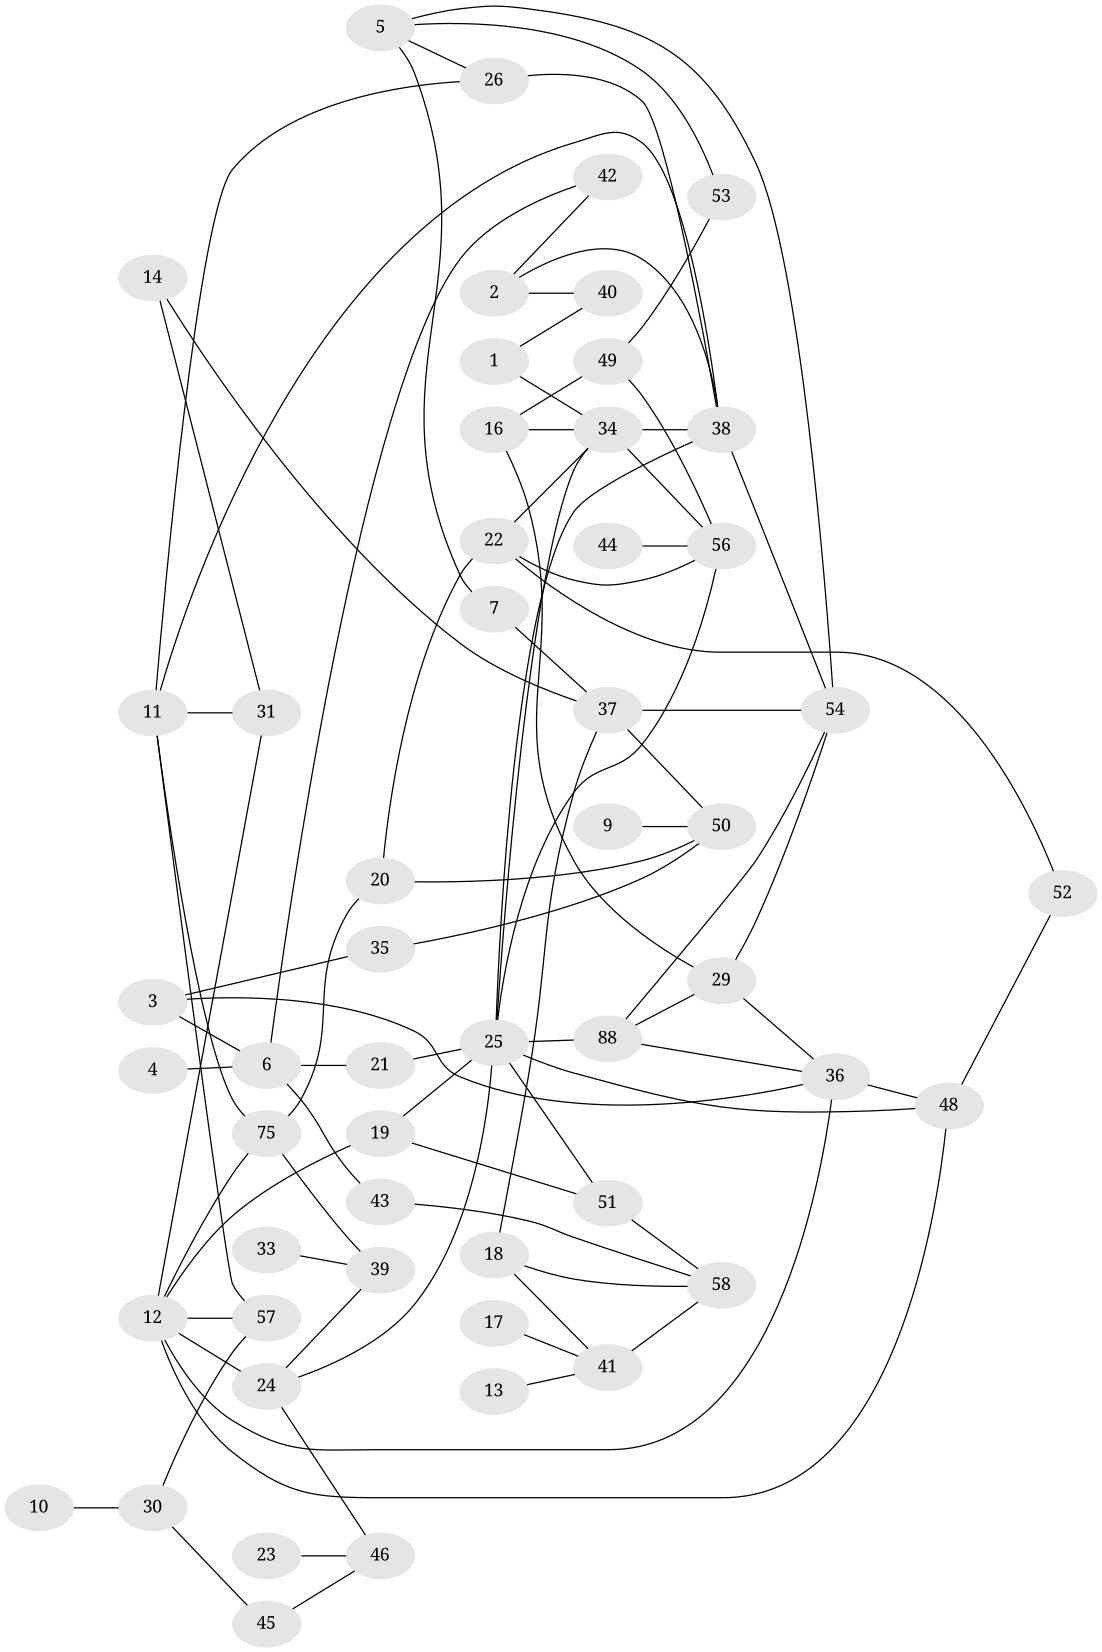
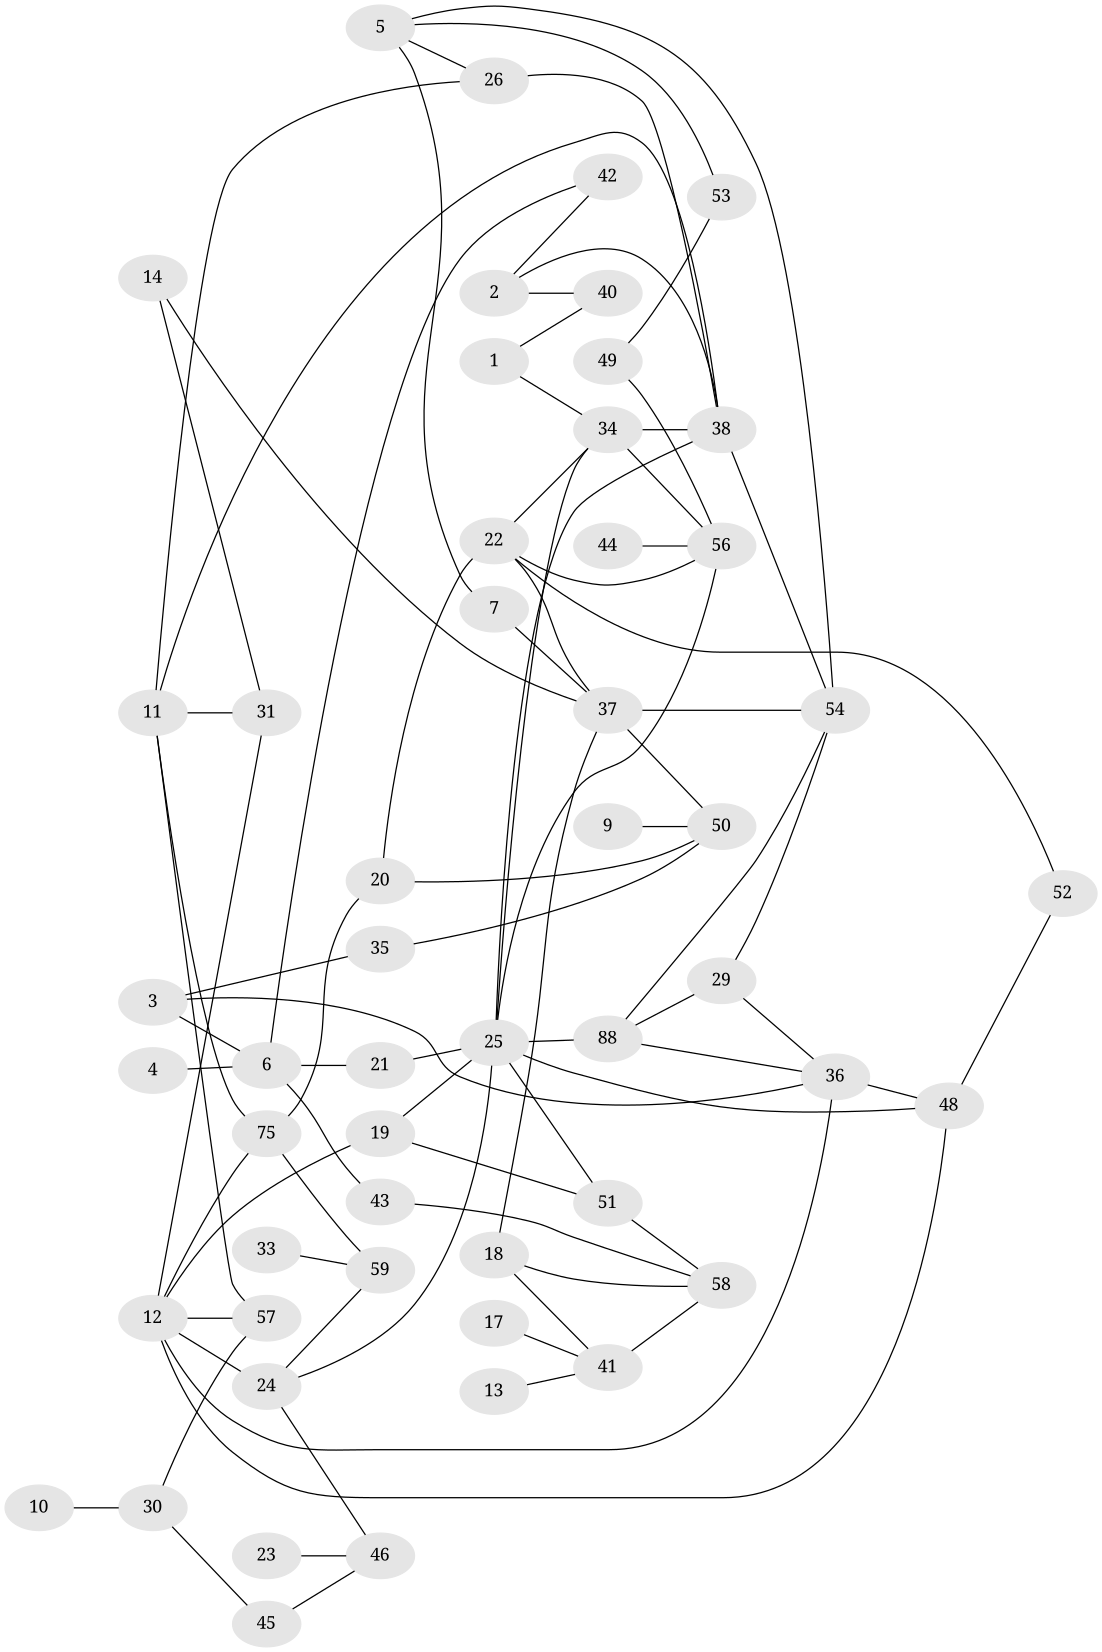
(494, 430) -> none
none -> (553, 625)
(380, 1270) -> (380, 1270)
